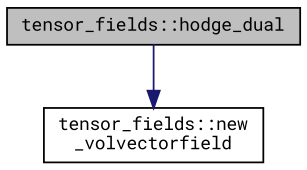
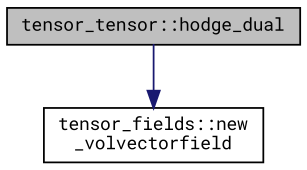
(154, 26) -> (154, 26)
